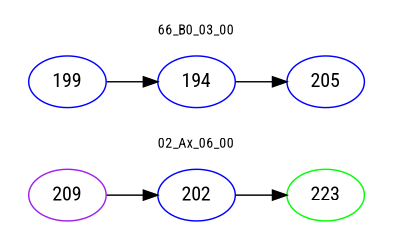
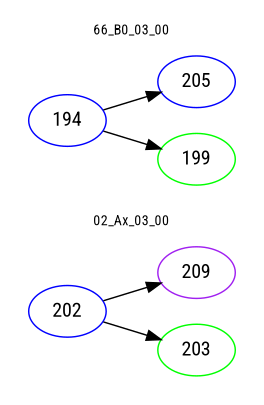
(67, 82) -> (197, 159)
(125, 82) -> (125, 138)
(197, 144) -> (132, 222)
(125, 195) -> (125, 294)
(326, 195) -> (197, 350)
